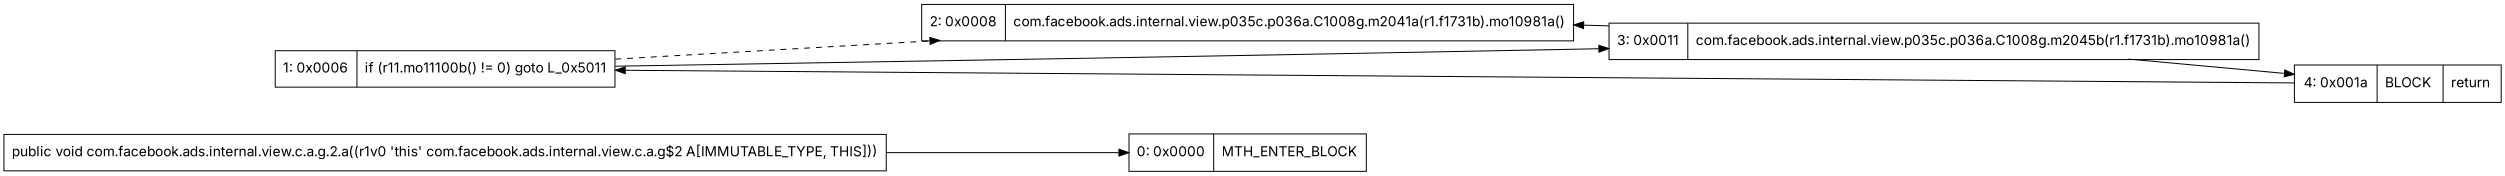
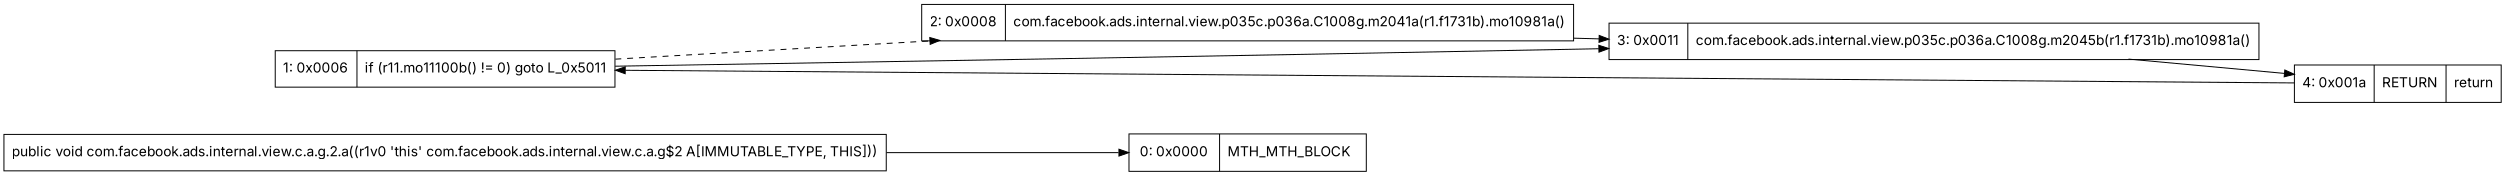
(1596, 26) -> (1586, 39)
(2409, 83) -> (2410, 83)
(1290, 152) -> (1289, 152)
